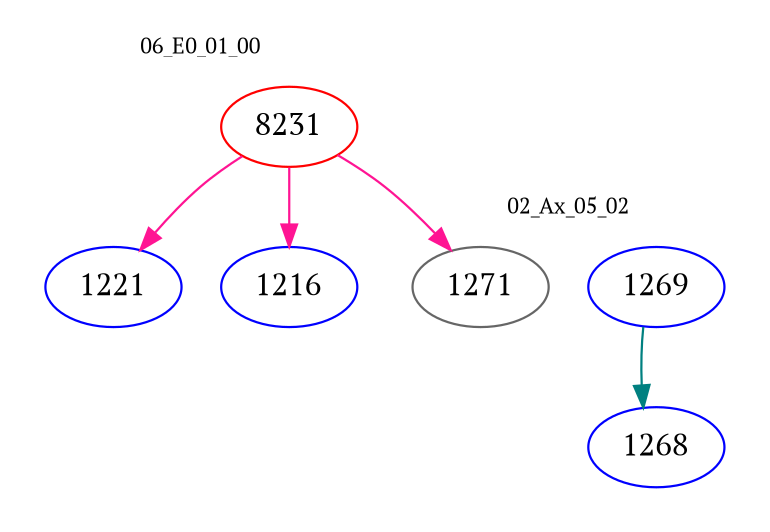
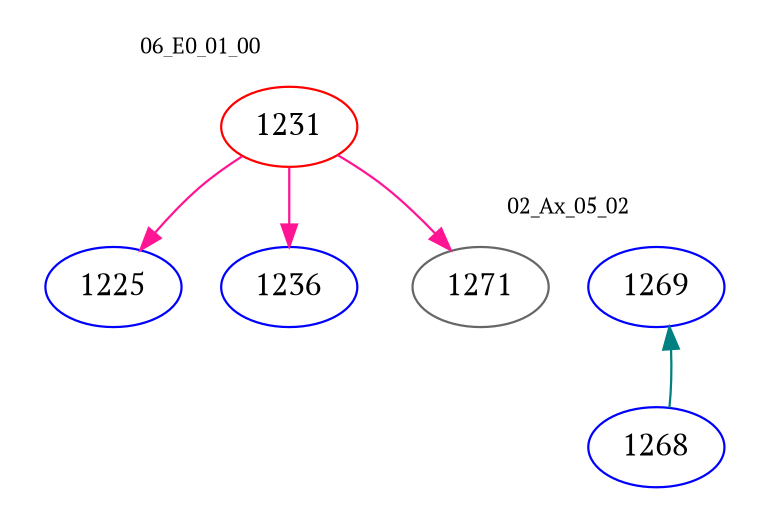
(289, 127) -> (289, 127)
(113, 287) -> (113, 287)
(289, 287) -> (289, 287)
(641, 356) -> (671, 379)
